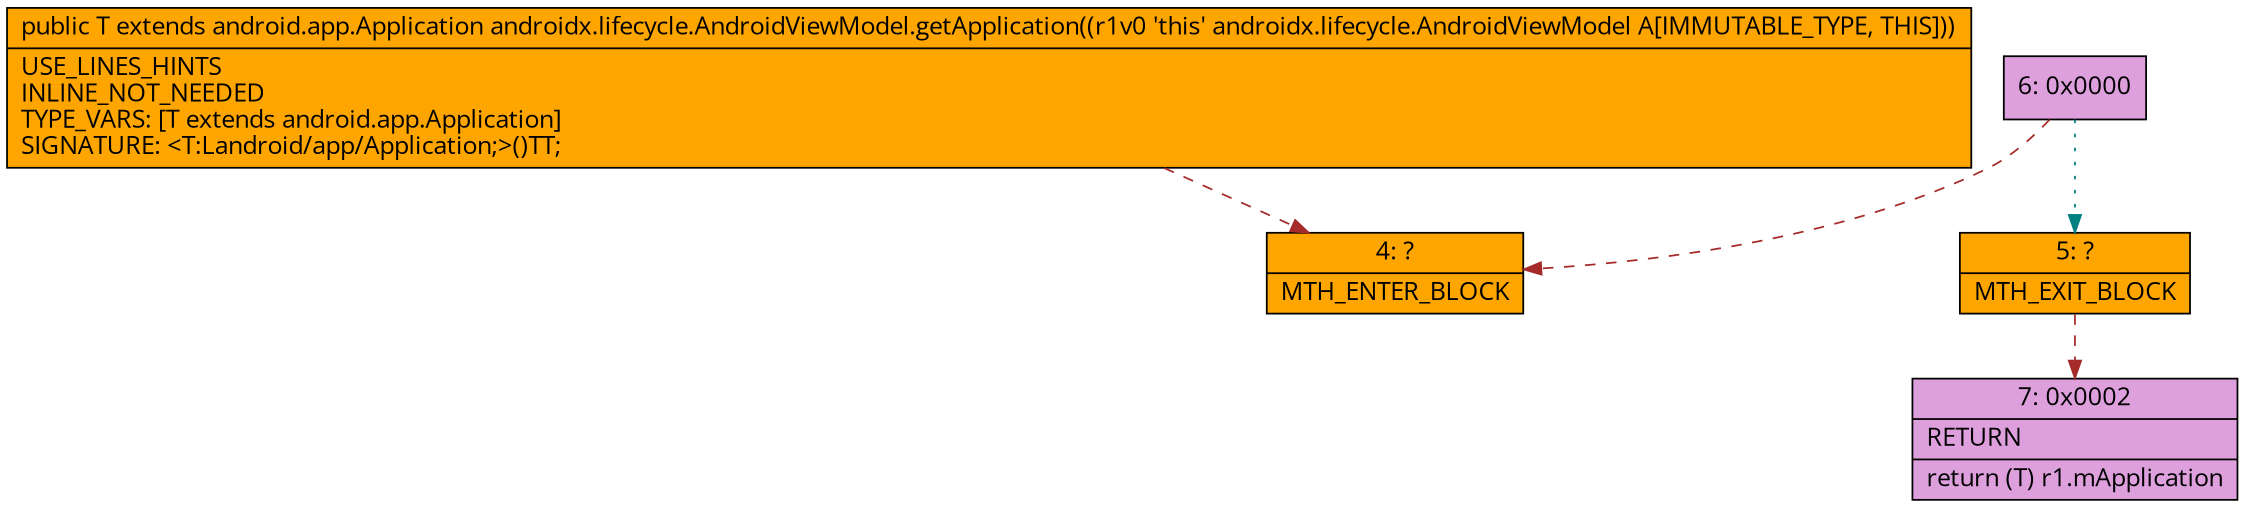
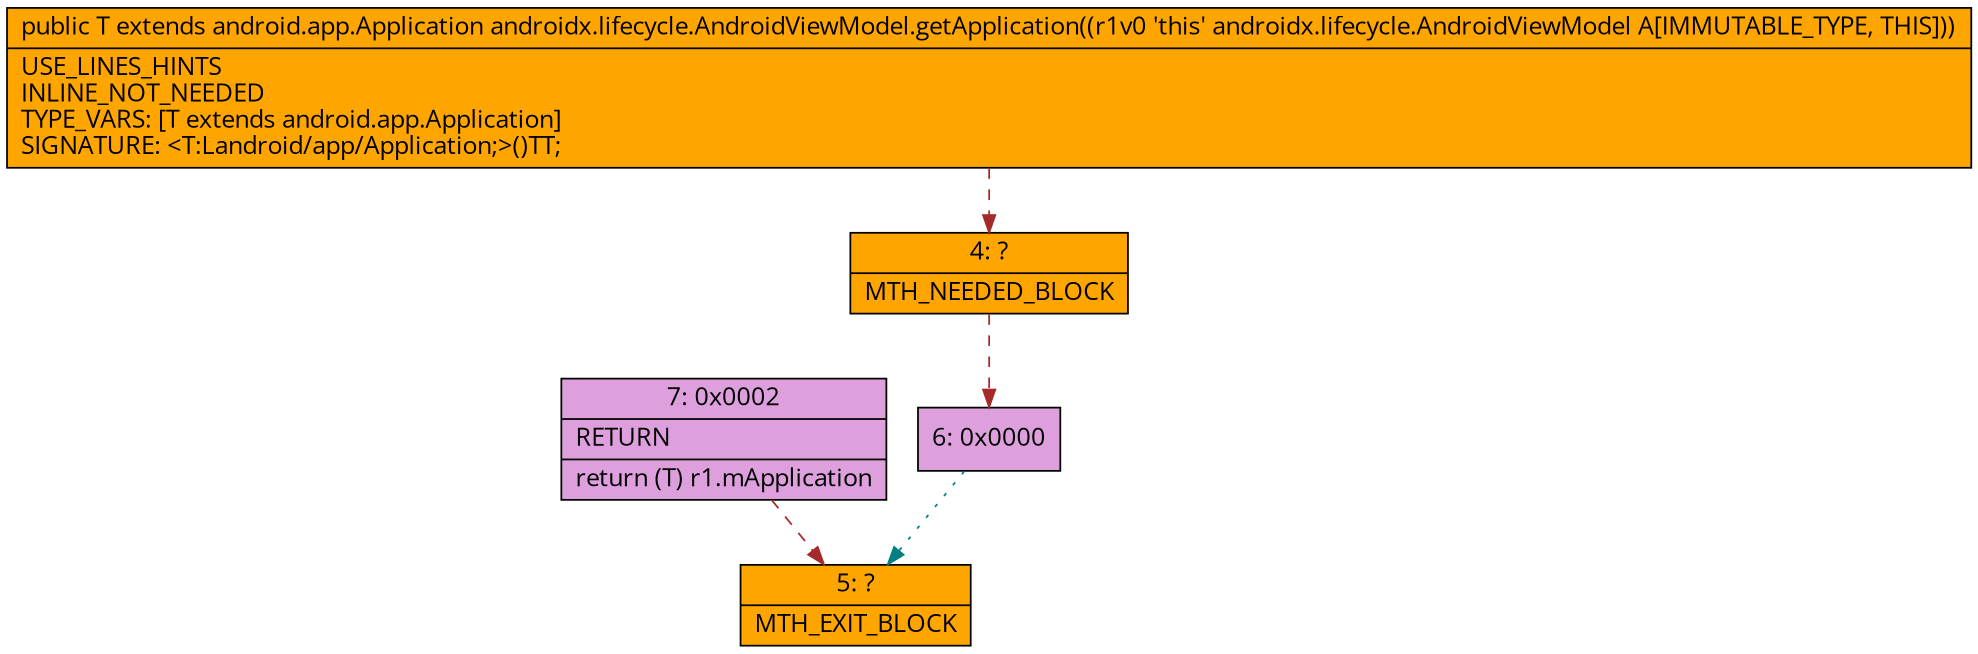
(1808, 230) -> (989, 352)
(1395, 293) -> (989, 293)
(2075, 337) -> (792, 525)
